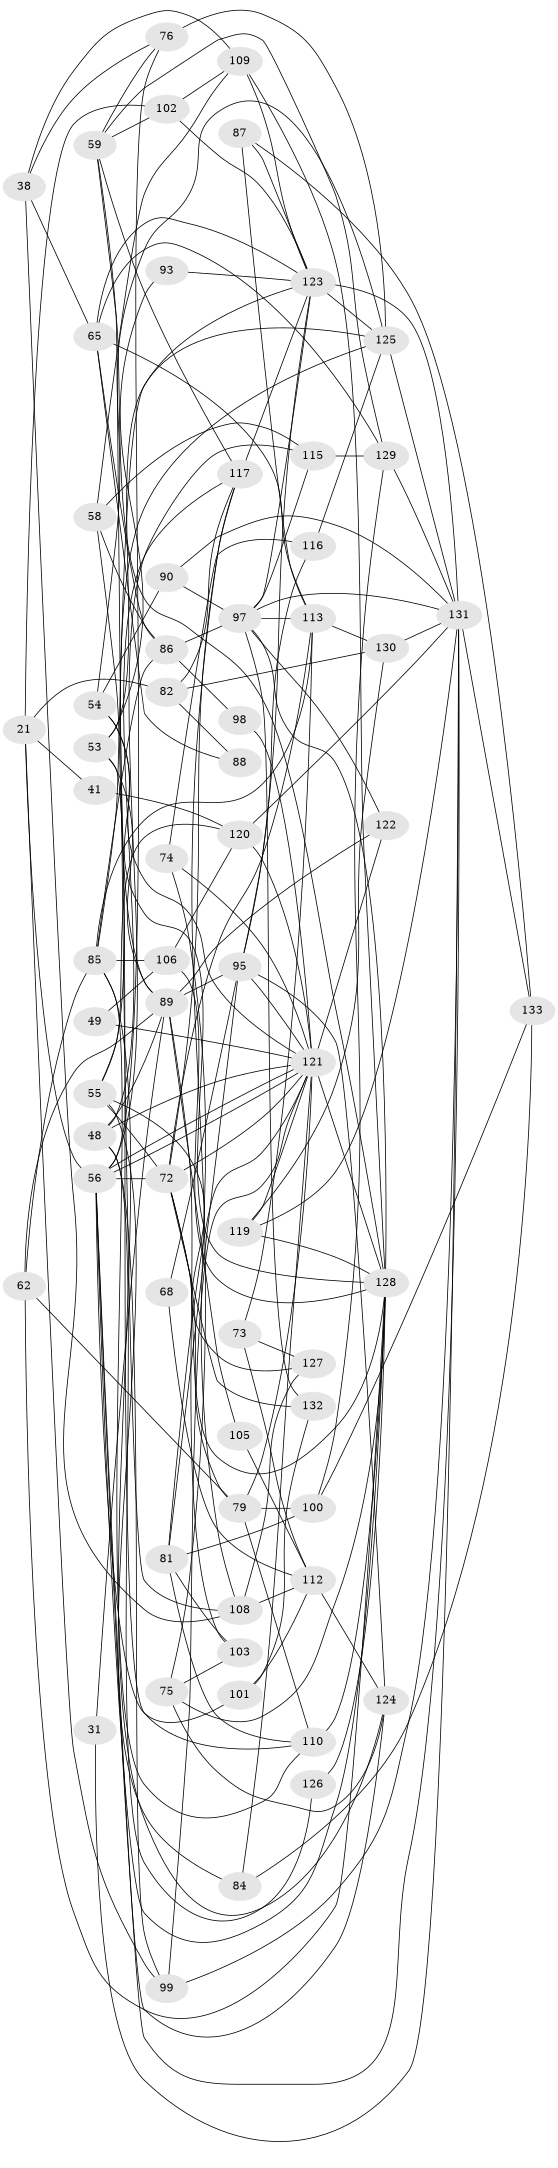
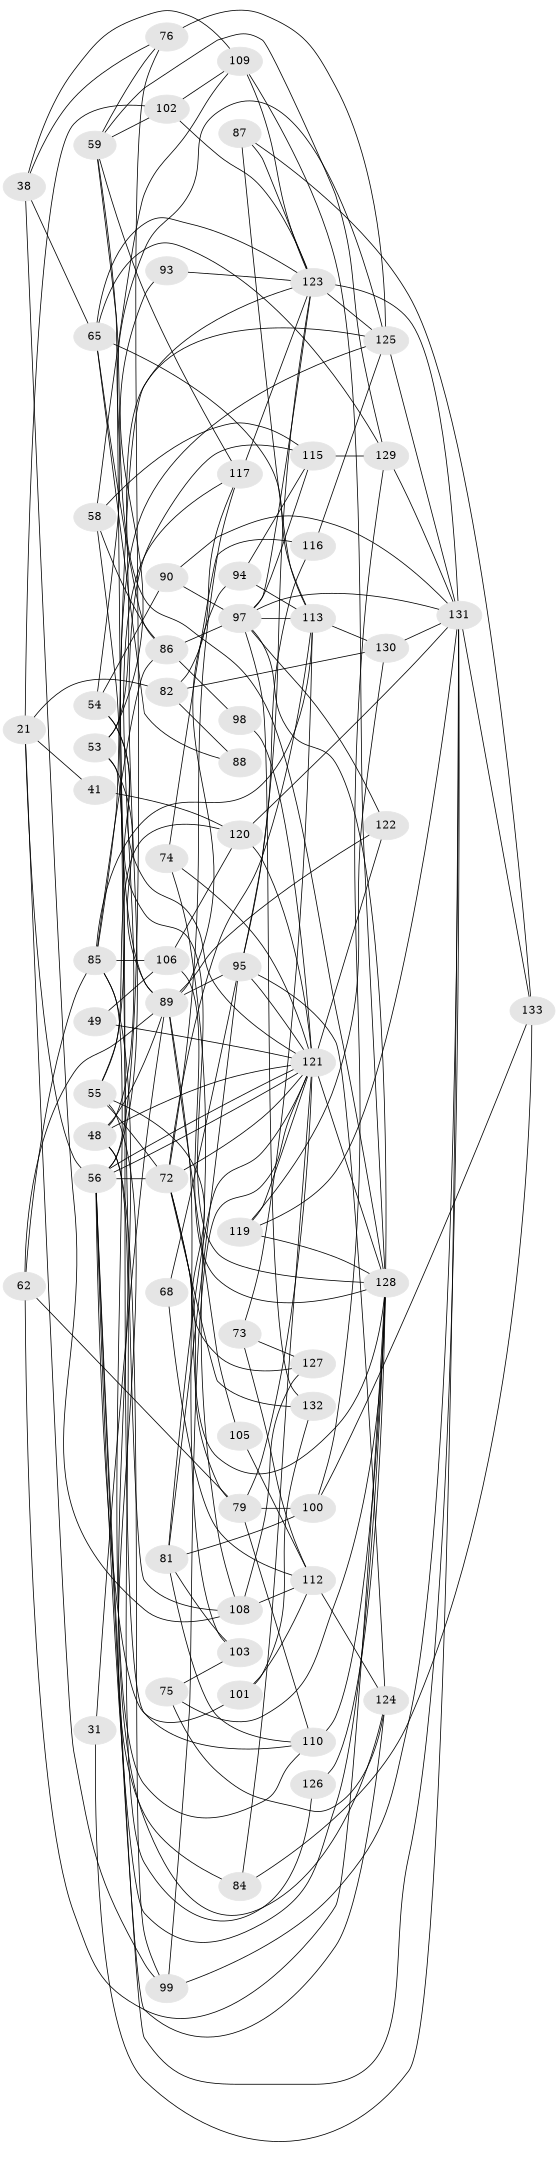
none -> (240, 576)
(192, 843) -> none
